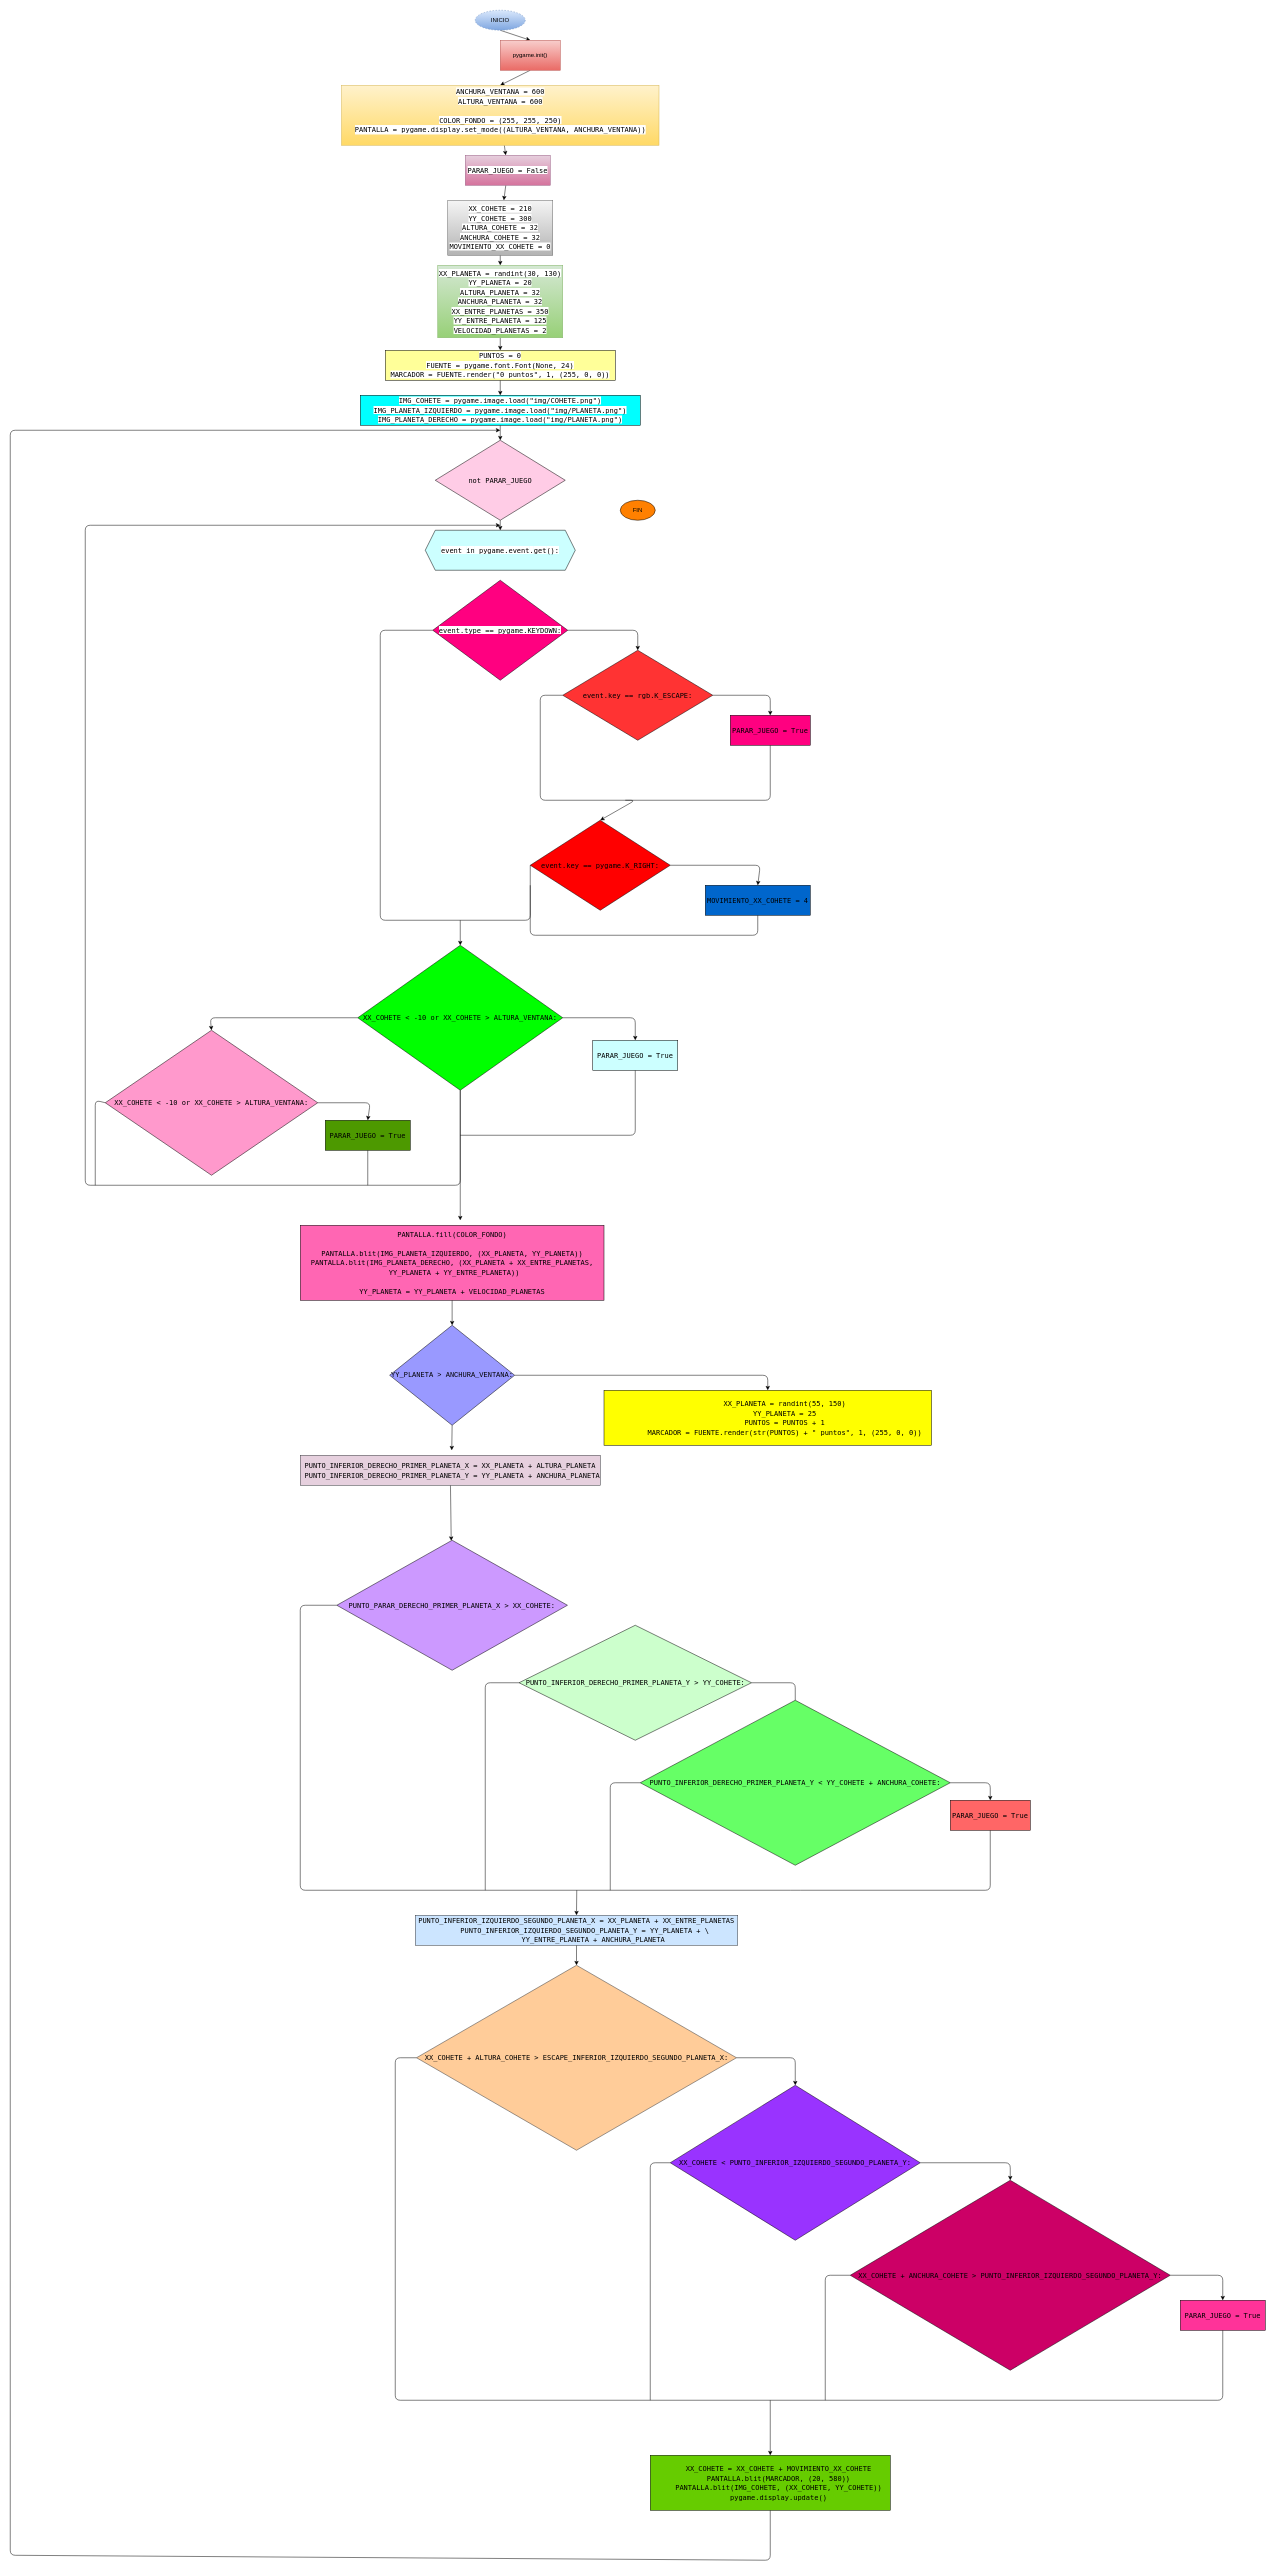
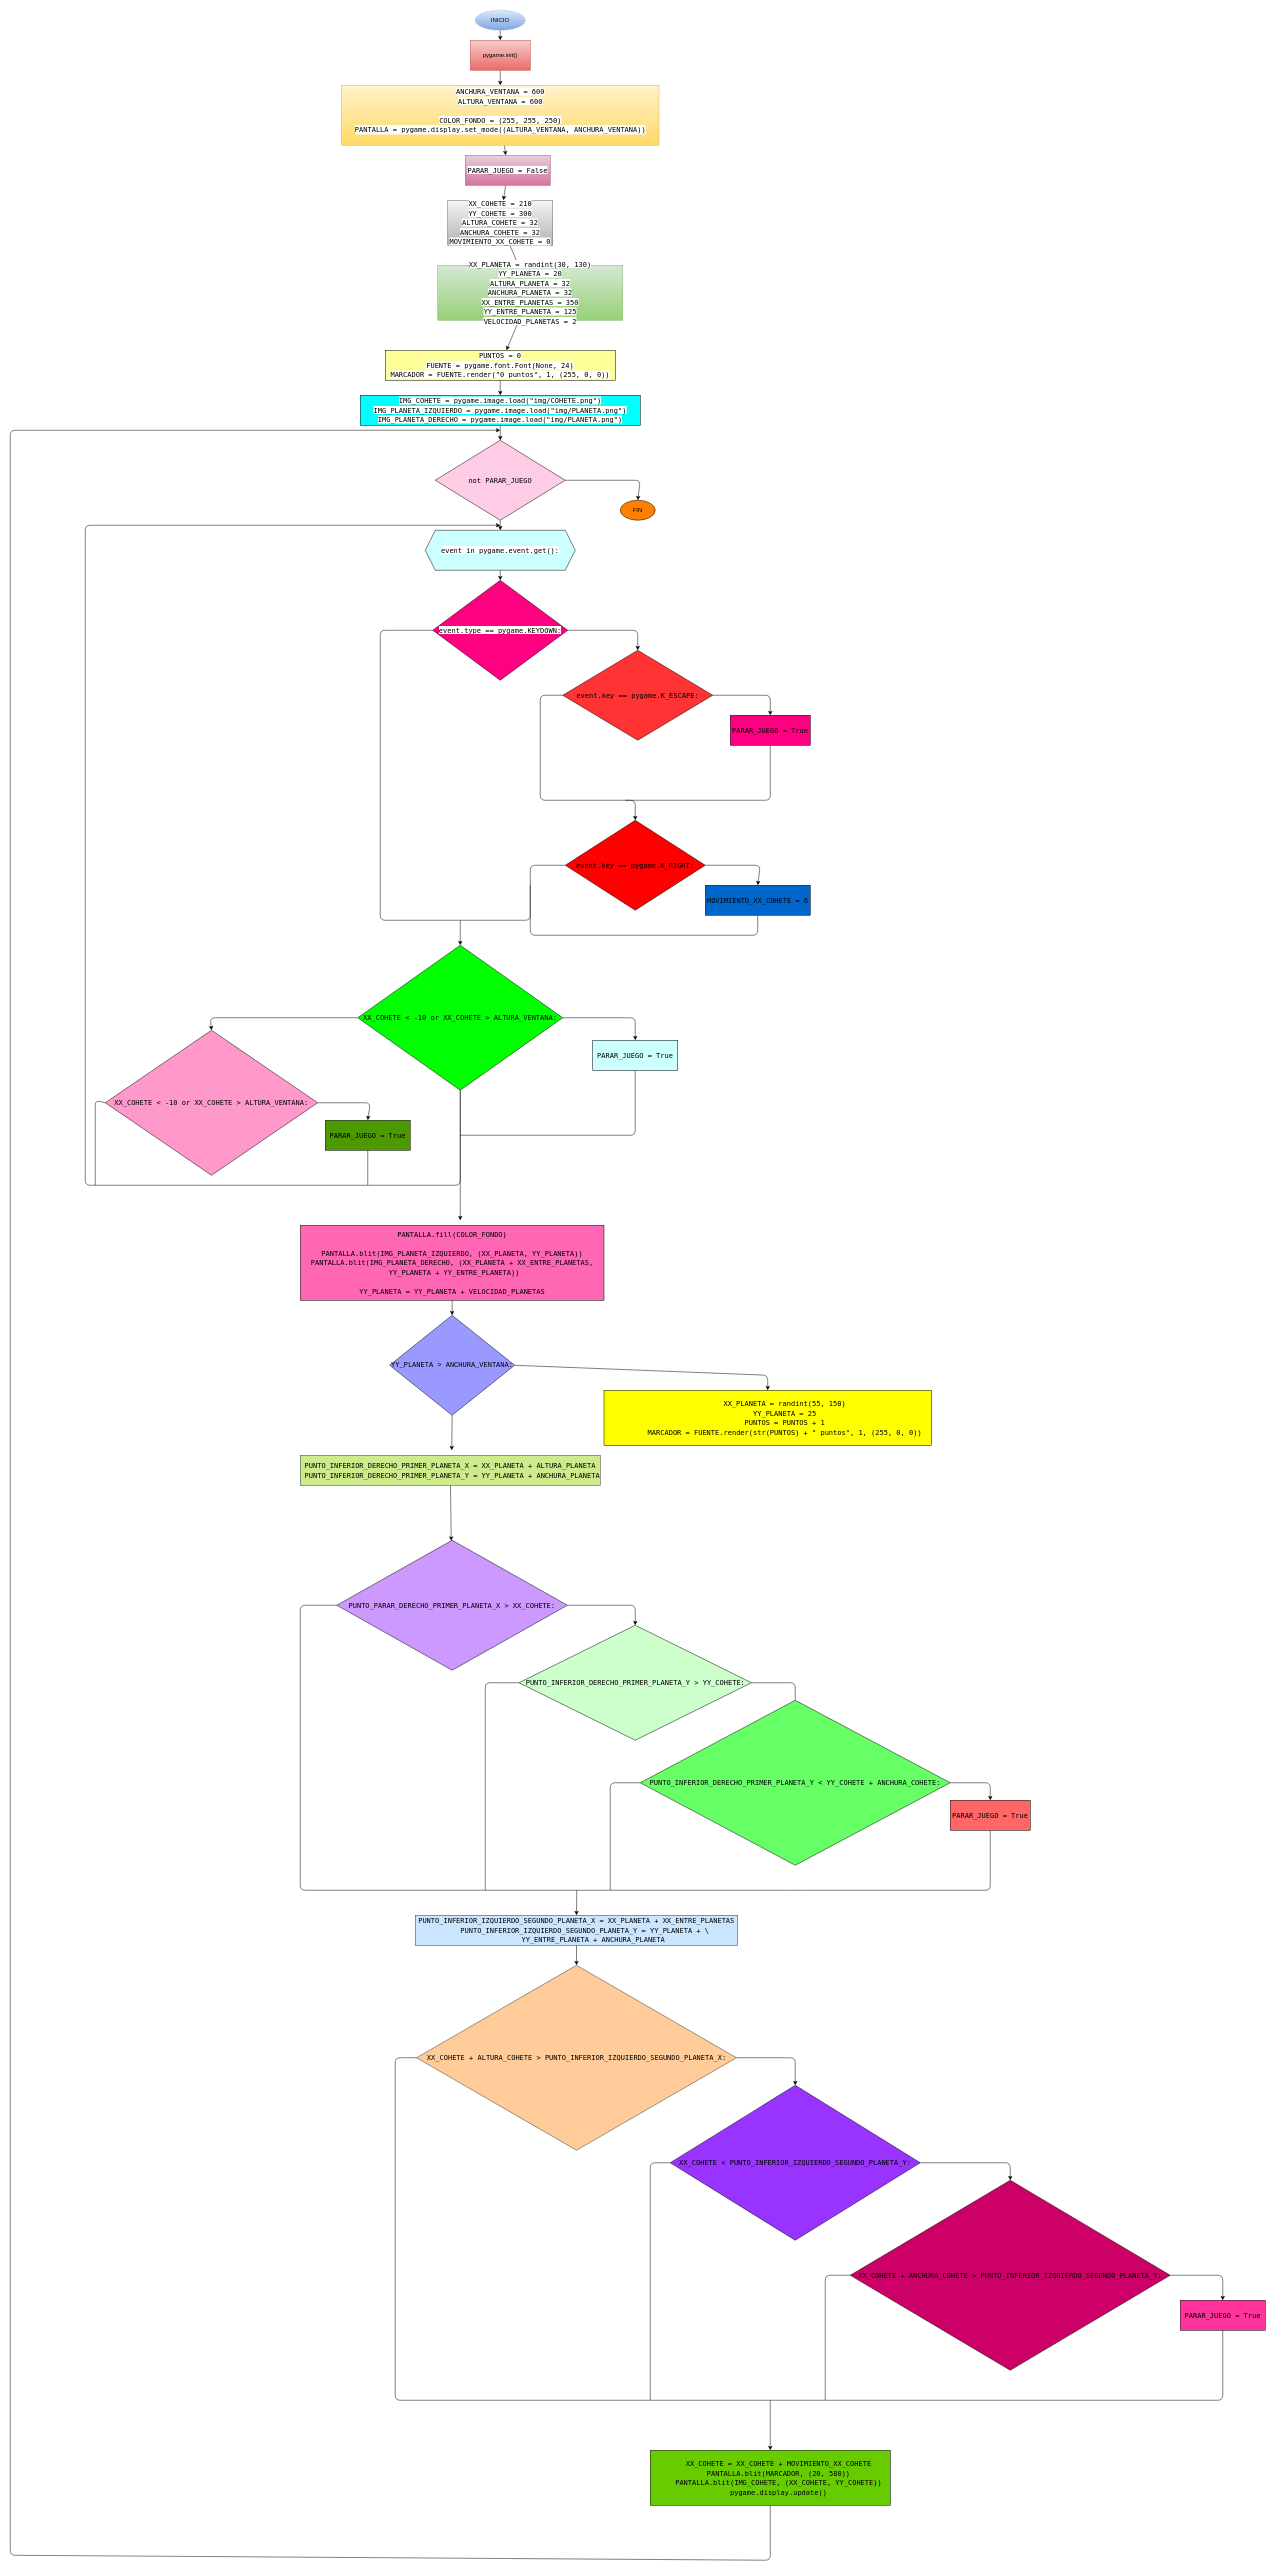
(530, 55) -> (500, 55)
(500, 228) -> (500, 223)
(500, 302) -> (530, 293)
none -> (638, 495)
none -> (500, 575)
(638, 695) -> (638, 695)
(600, 865) -> (635, 865)
(758, 900) -> (758, 900)
(452, 1375) -> (452, 1365)
(450, 1470) -> (450, 1470)
none -> (635, 1620)
(577, 2058) -> (577, 2058)
(770, 2483) -> (770, 2478)
